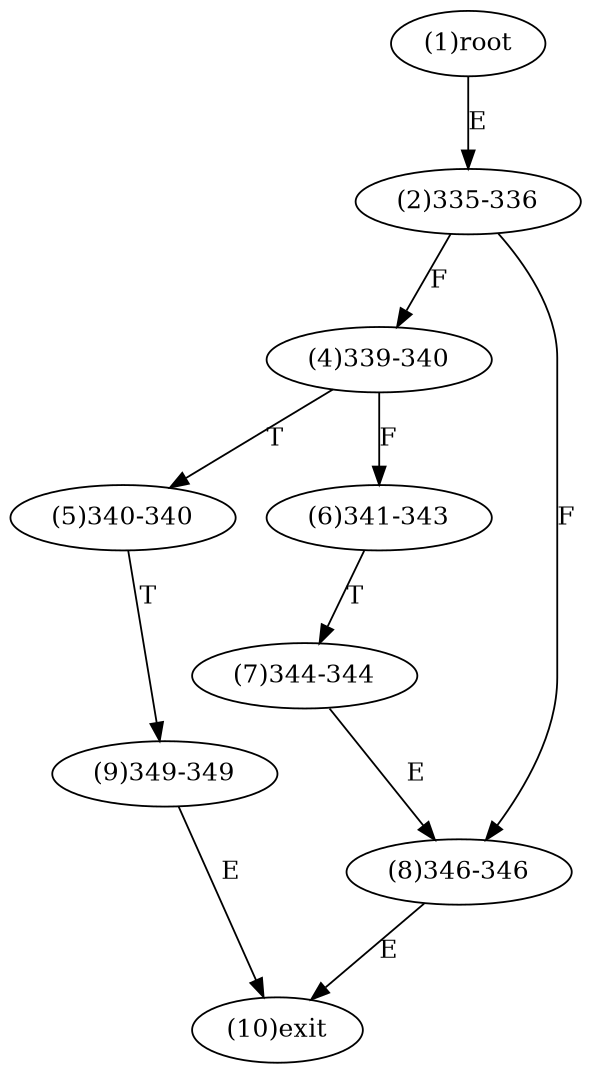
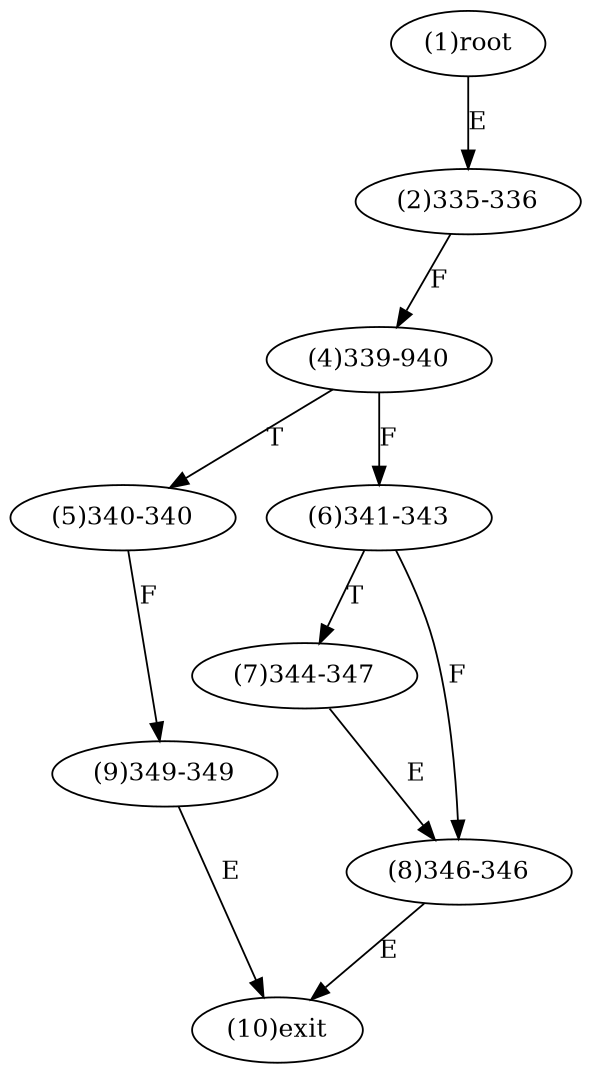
(379, 360) -> (379, 360)
(557, 528) -> (442, 682)
(149, 597) -> (149, 597)
(305, 676) -> (305, 676)
